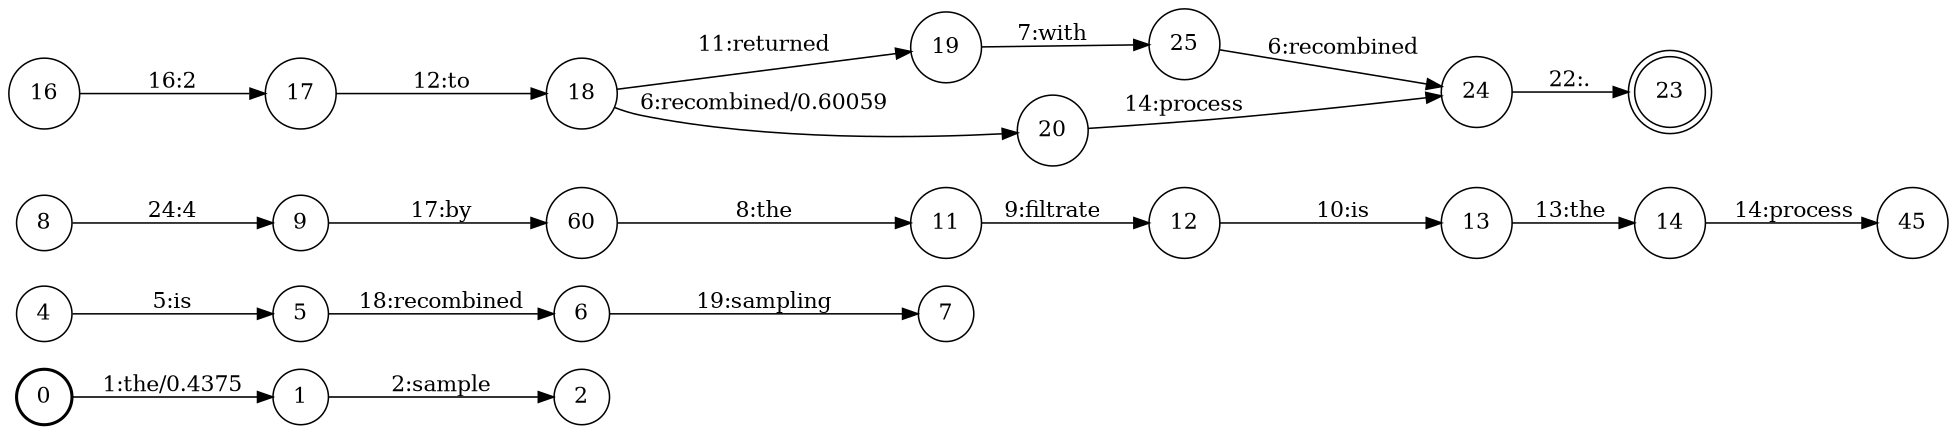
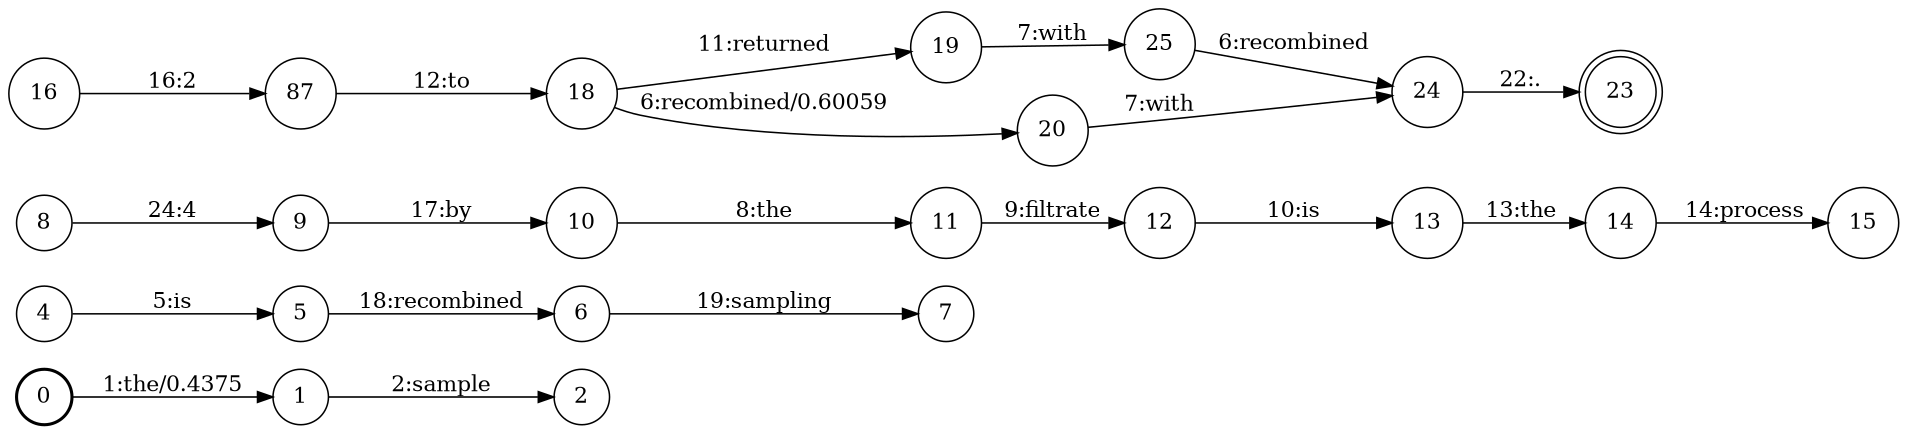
(301, 94) -> (301, 94)
(1184, 105) -> (1160, 105)
(582, 223) -> (582, 223)
(1913, 223) -> (1863, 223)
